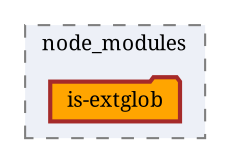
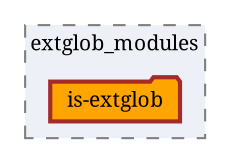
(115, 45) -> (115, 45)
